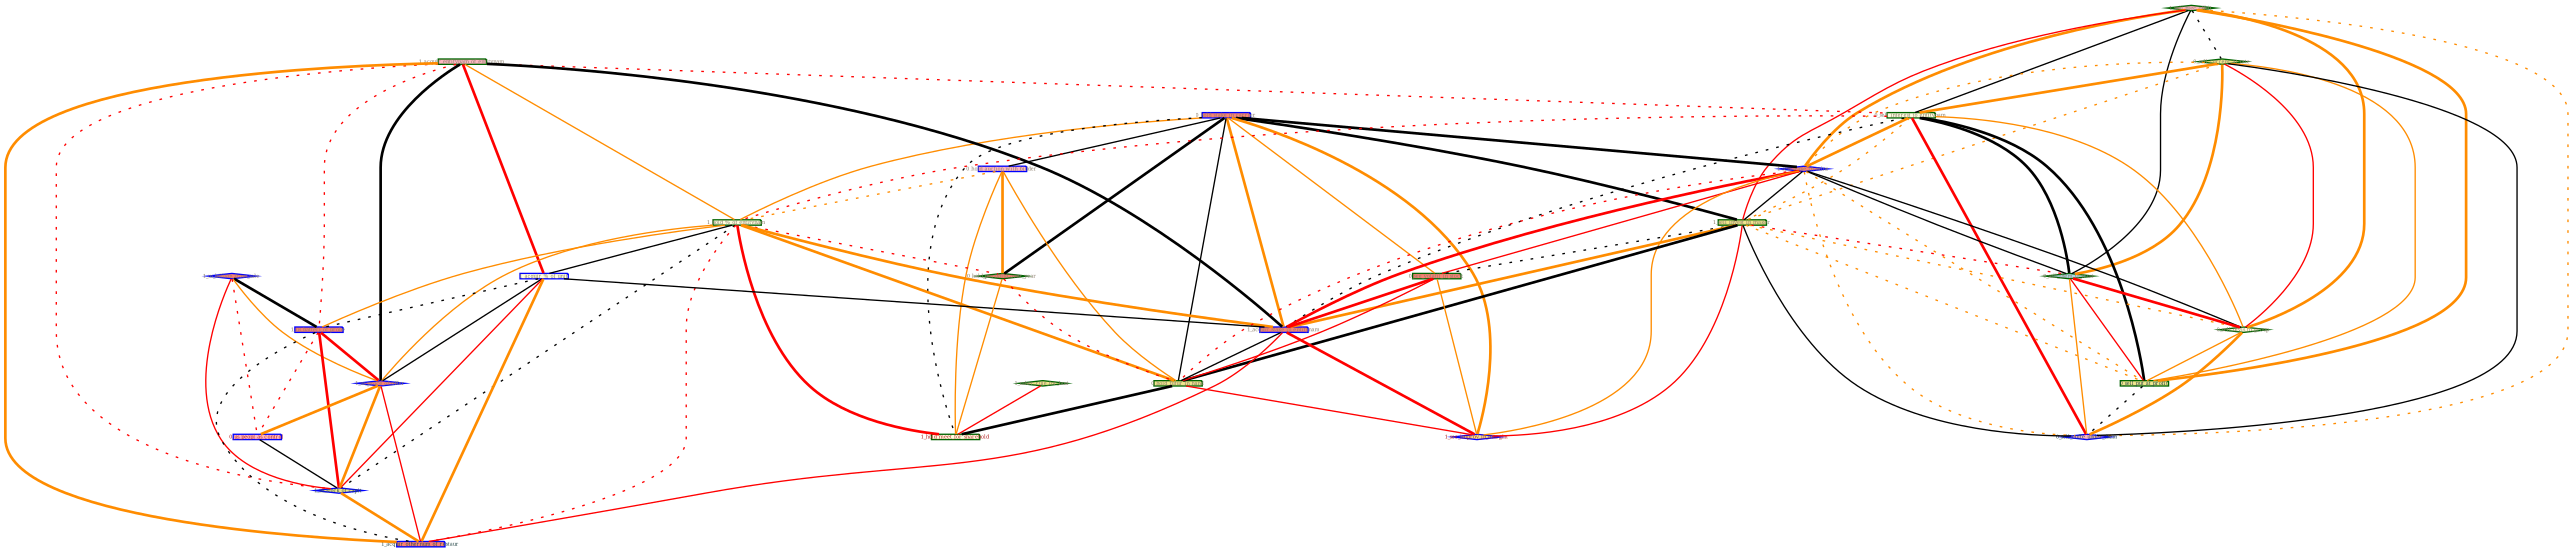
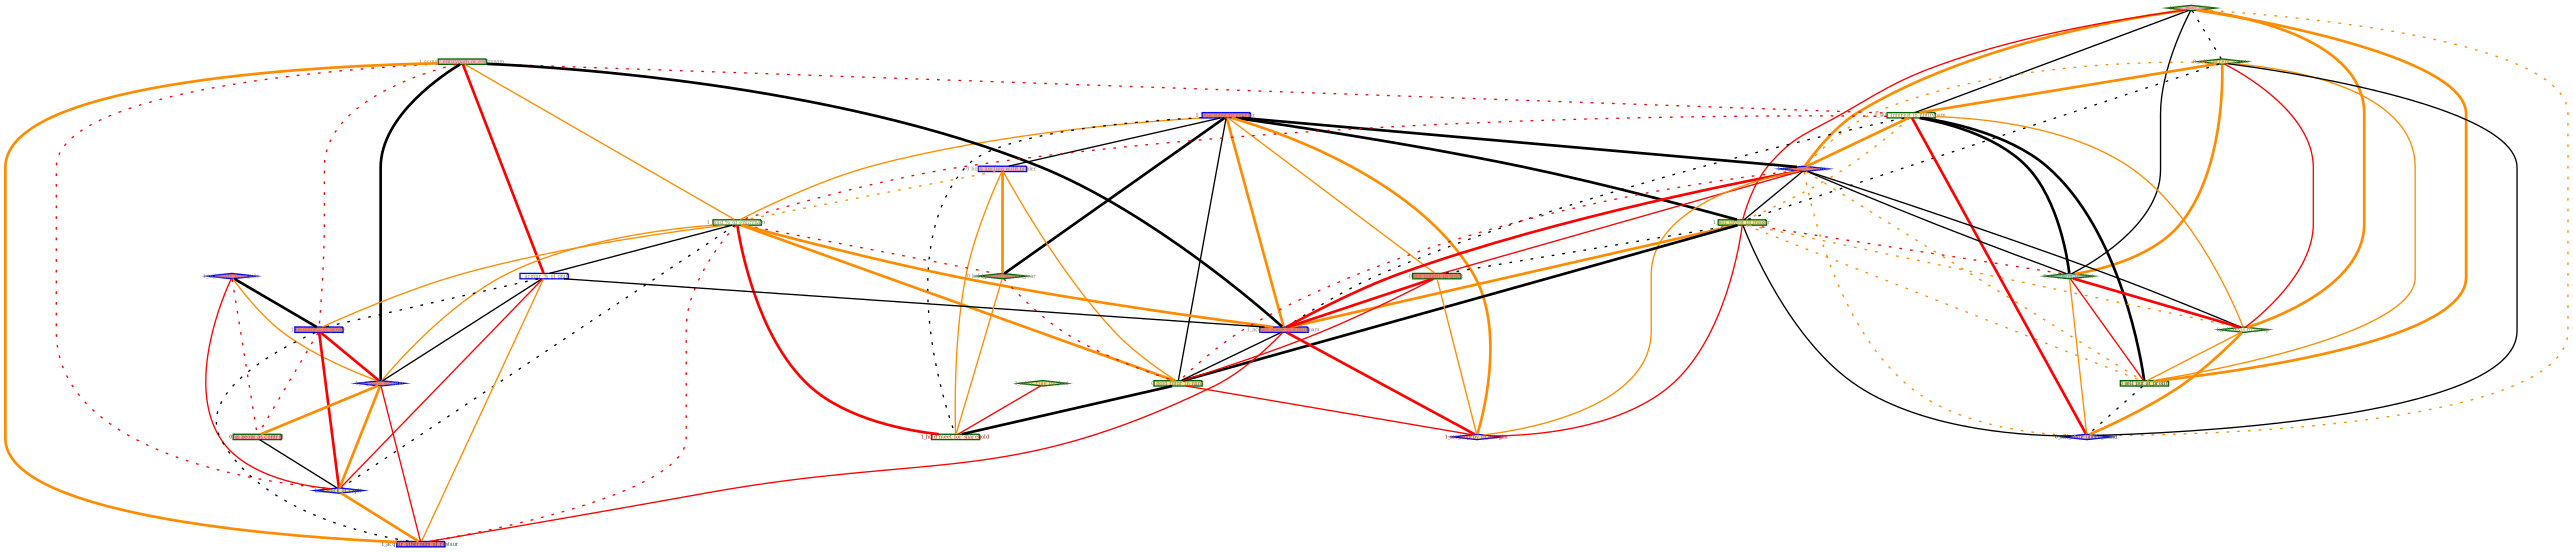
(1971, 146) -> (1971, 146)
(482, 410) -> (482, 410)
(257, 437) -> (257, 437)
(2087, 437) -> (2087, 437)
